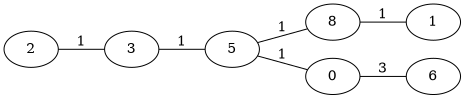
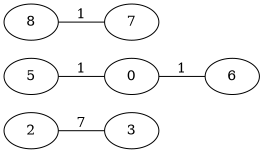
(433, 22) -> (132, 22)
(283, 36) -> none
(81, 42) -> (81, 123)
(182, 49) -> none
(383, 69) -> (182, 69)
